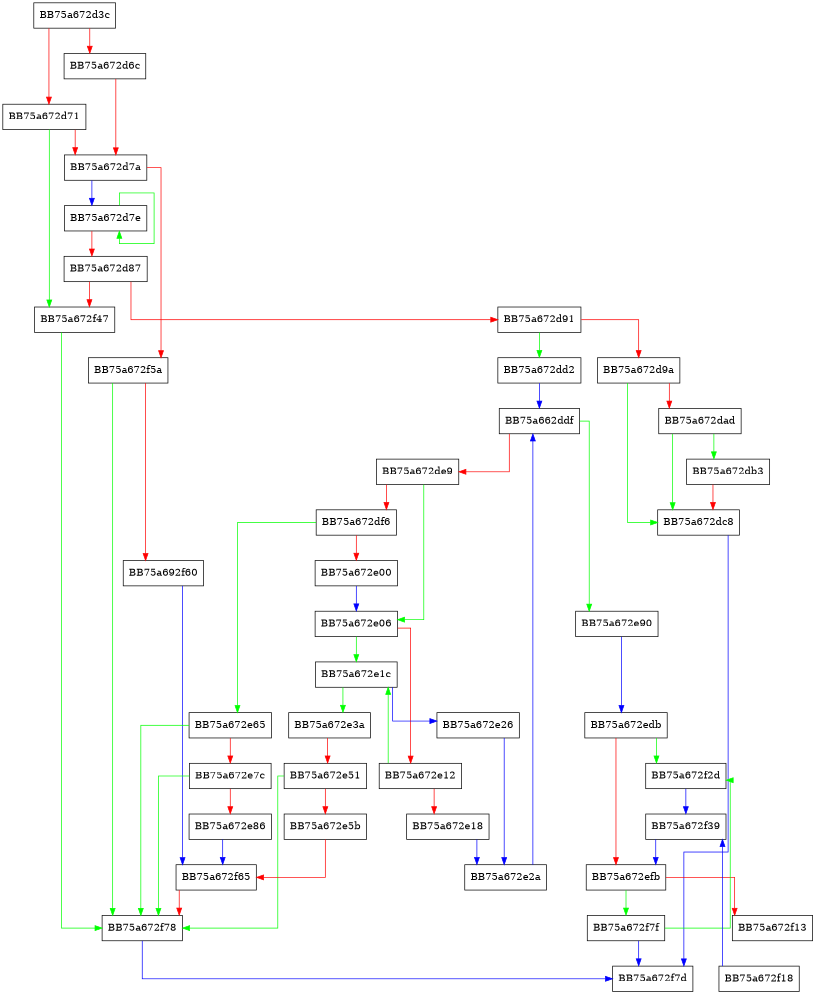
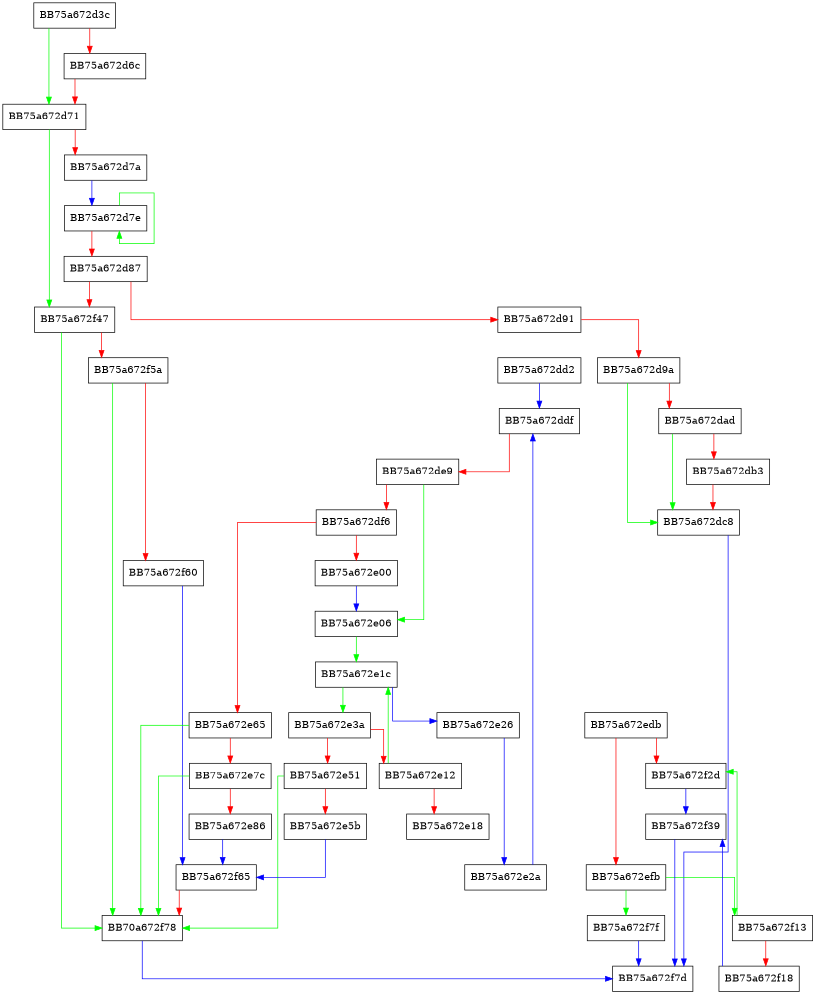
(49, 63) -> (49, 63)
(116, 113) -> (75, 88)
(161, 252) -> (102, 341)
(539, 341) -> none
(539, 421) -> (539, 421)
(714, 443) -> (714, 443)
(163, 573) -> (163, 573)
(237, 575) -> (237, 575)
(617, 624) -> none
(411, 686) -> (384, 736)
(656, 747) -> (656, 747)
(477, 848) -> none
(656, 848) -> (675, 899)
(313, 877) -> (313, 877)
(716, 877) -> (716, 877)
(730, 887) -> (737, 842)
(142, 928) -> (142, 928)
none -> (766, 950)
